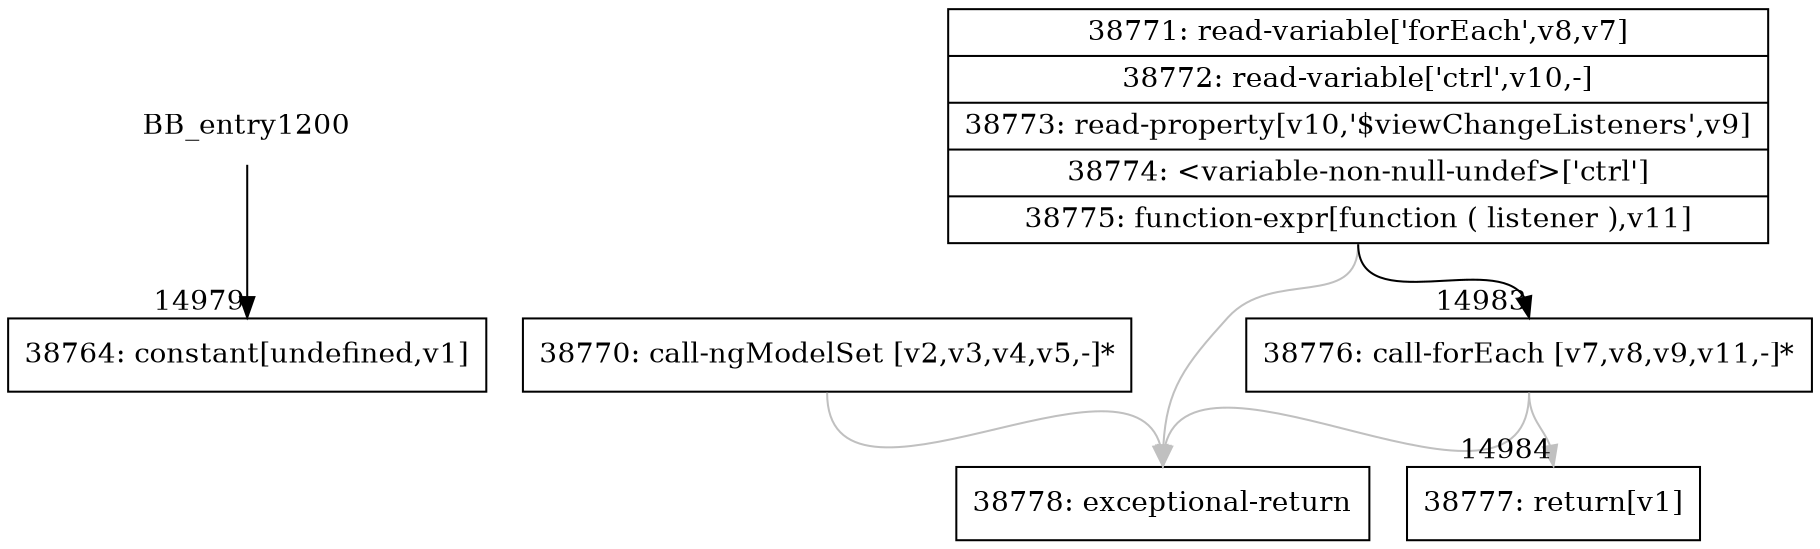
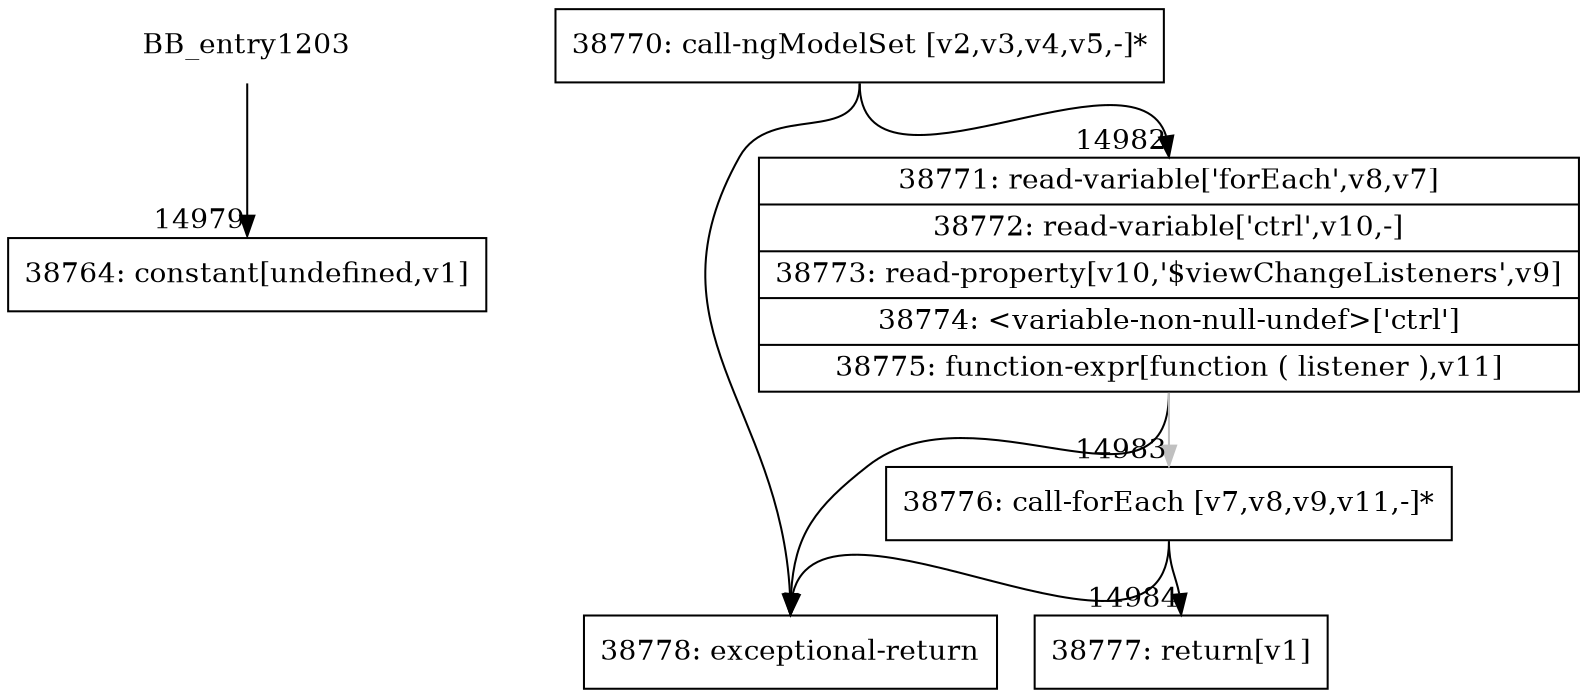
none -> (1004, 122)
(247, 126) -> (247, 46)
(1433, 281) -> (1169, 419)
(1234, 313) -> (958, 438)
(1536, 420) -> (1173, 569)
(985, 432) -> (709, 302)
(1356, 432) -> (990, 580)
